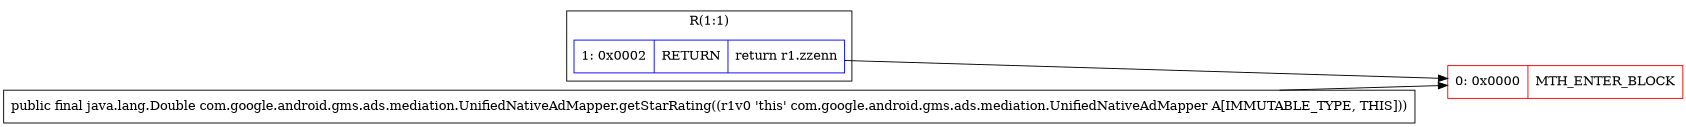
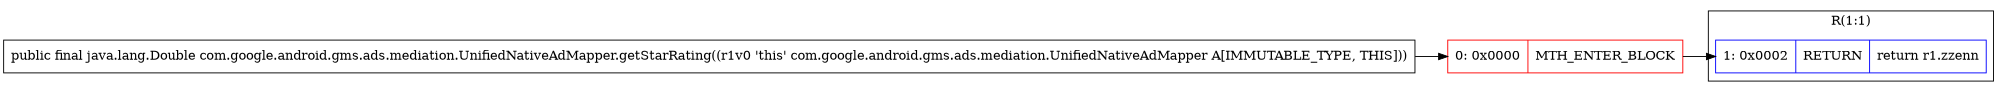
(1142, 69) -> (1695, 56)
